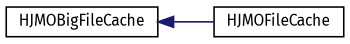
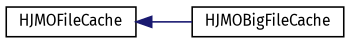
(194, 22) -> (172, 22)
